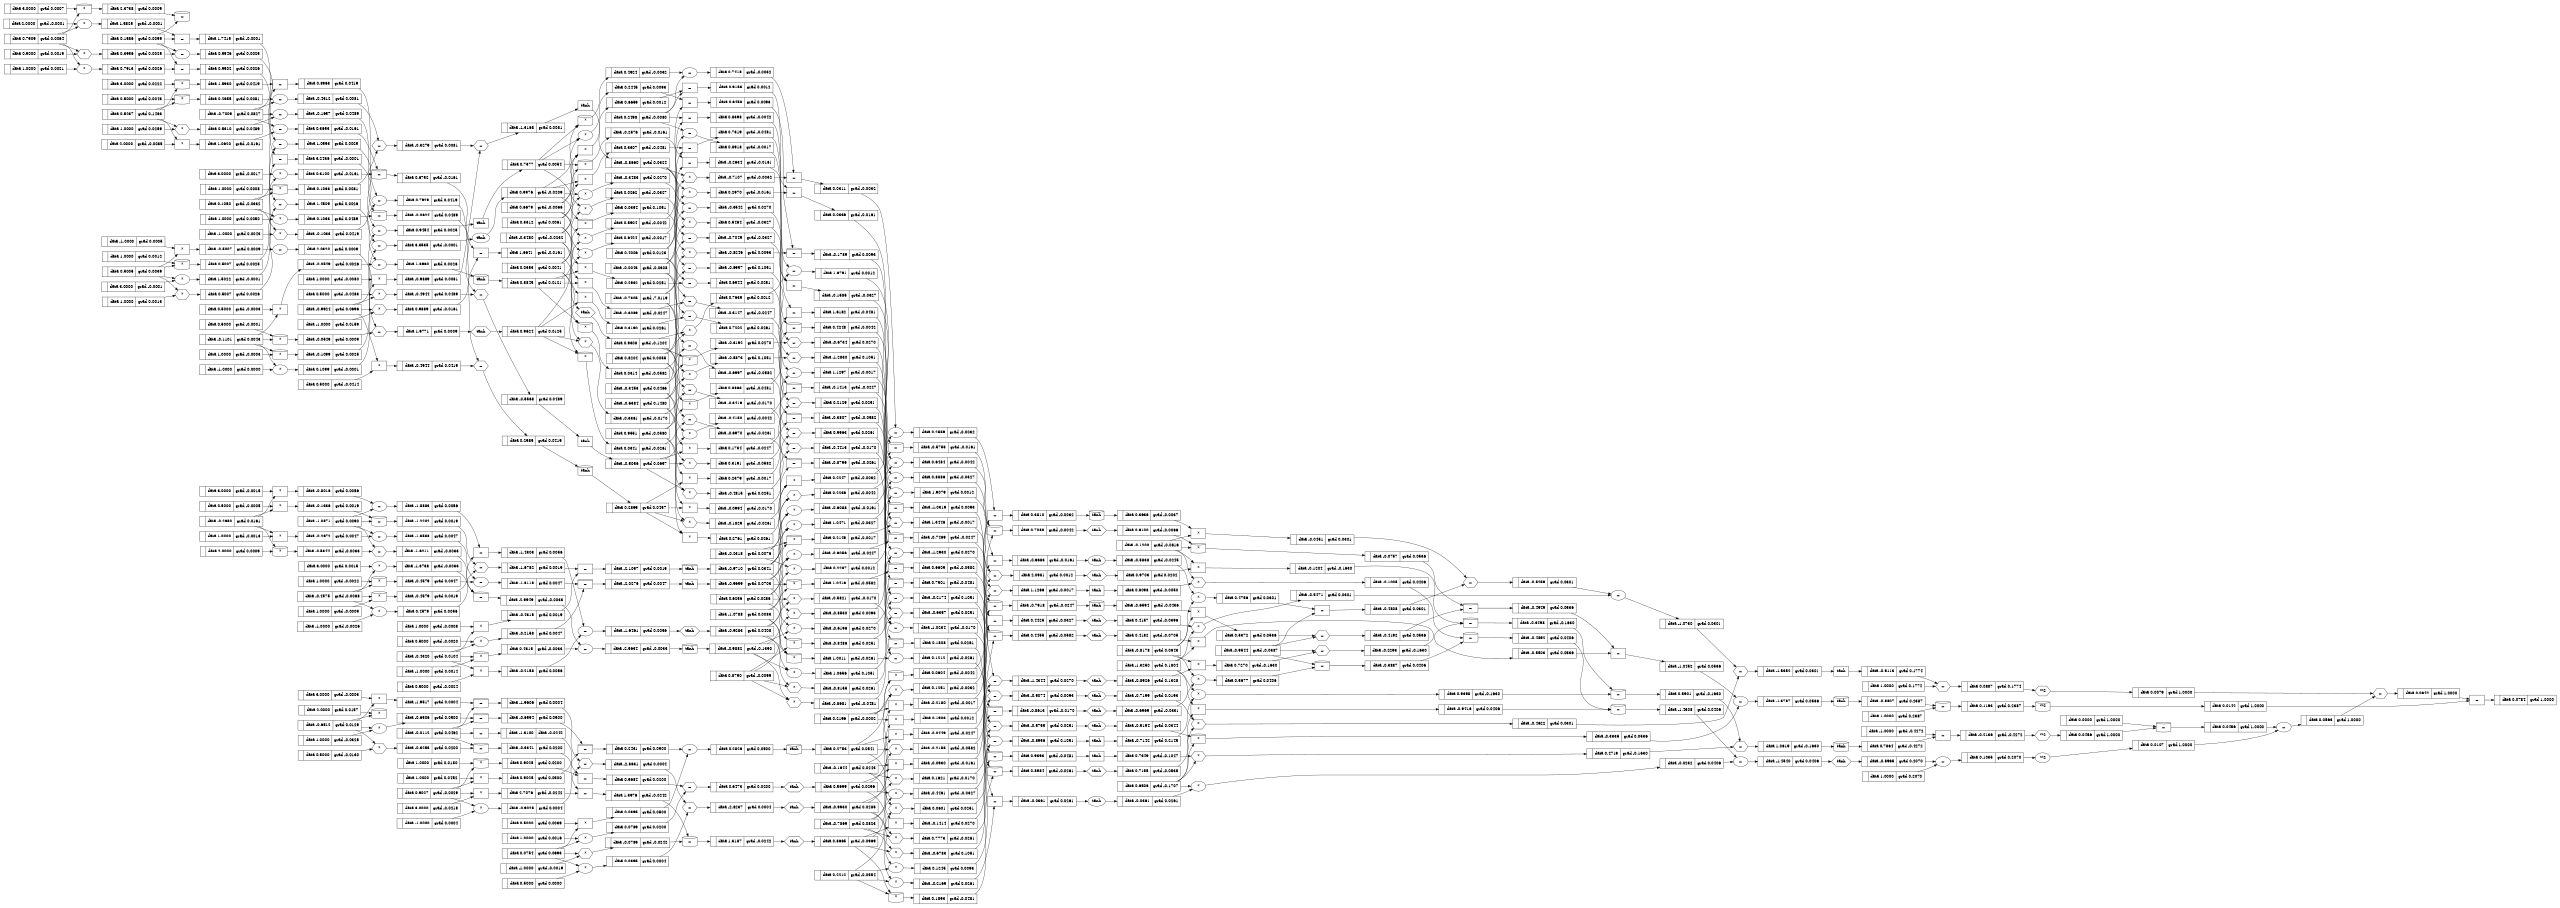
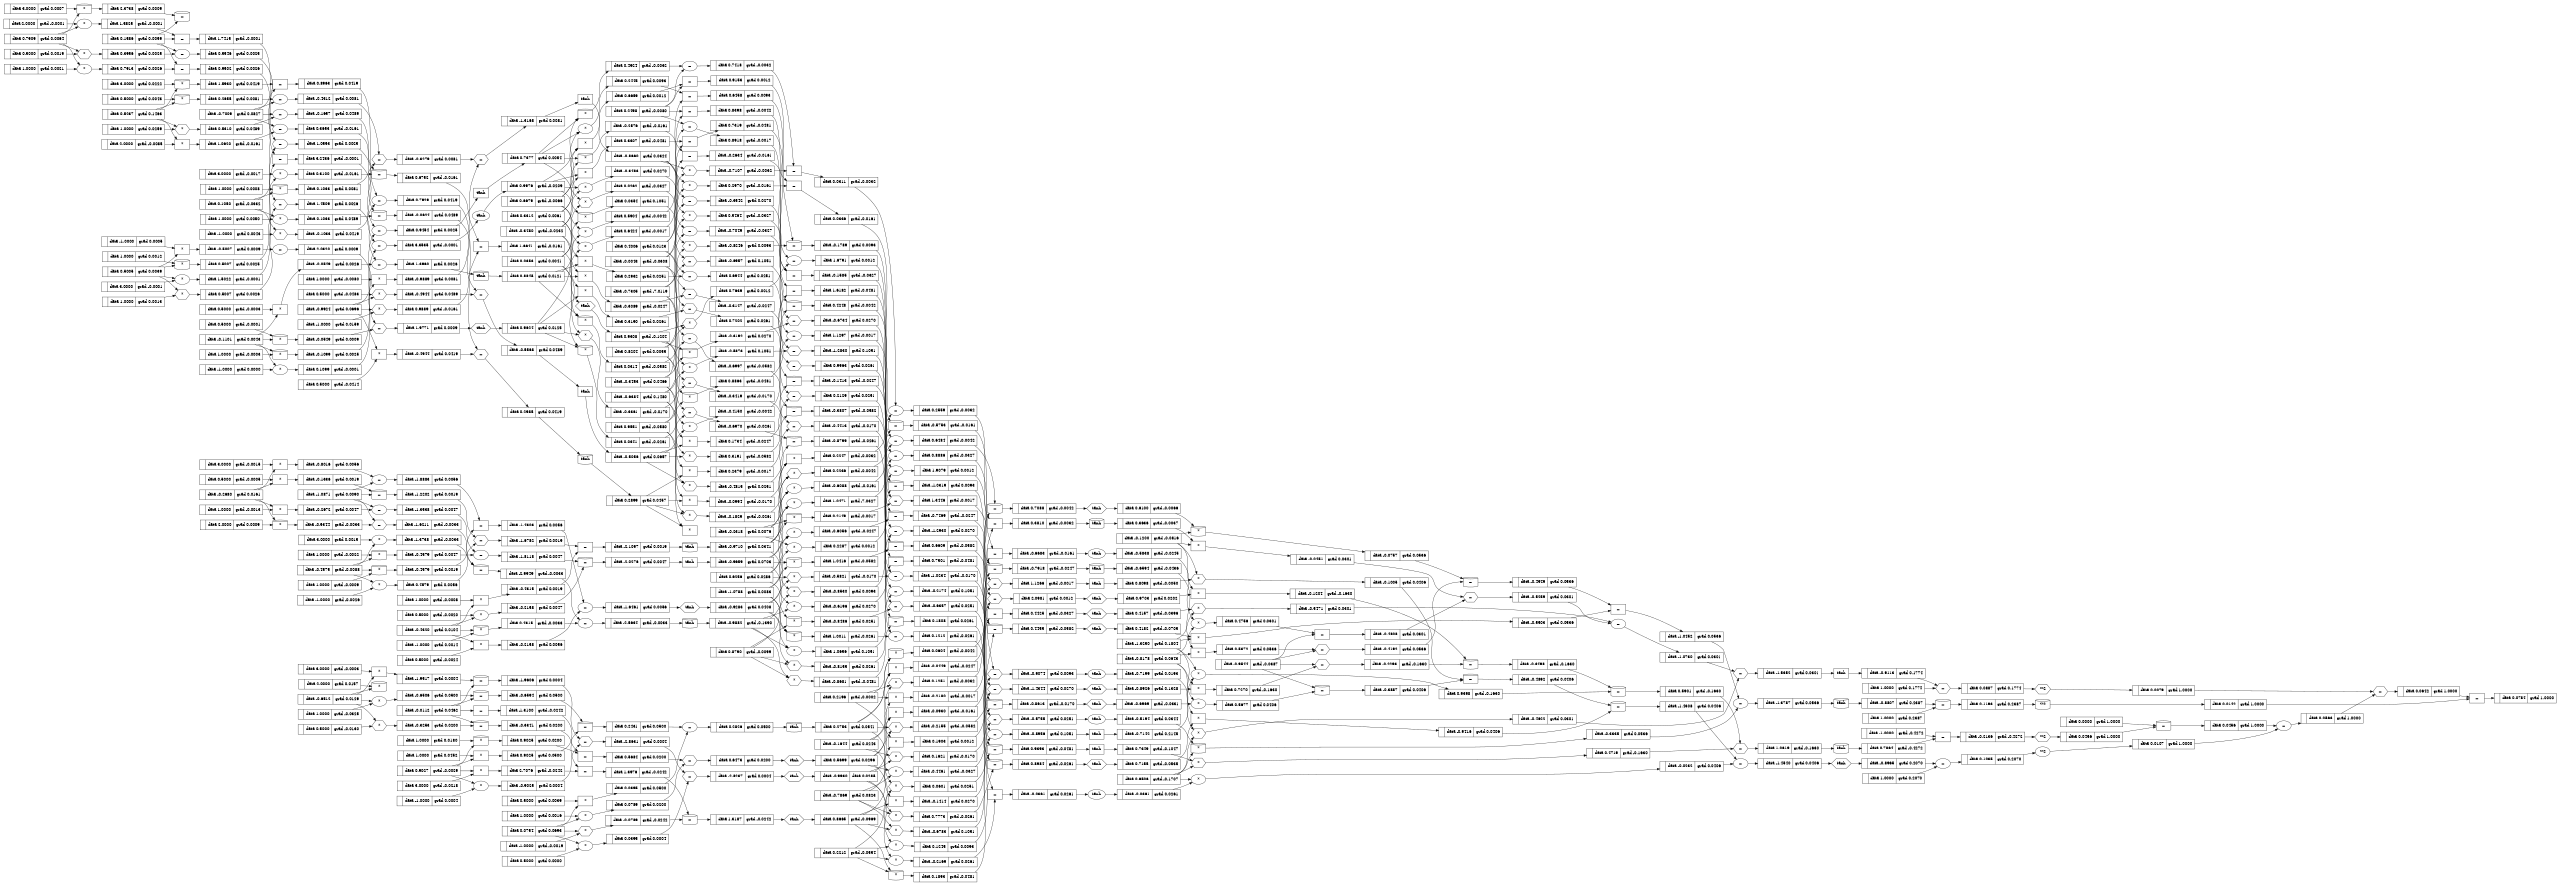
(863, 523) -> (863, 501)
(742, 539) -> none
(551, 733) -> (551, 711)
(864, 807) -> (864, 776)
